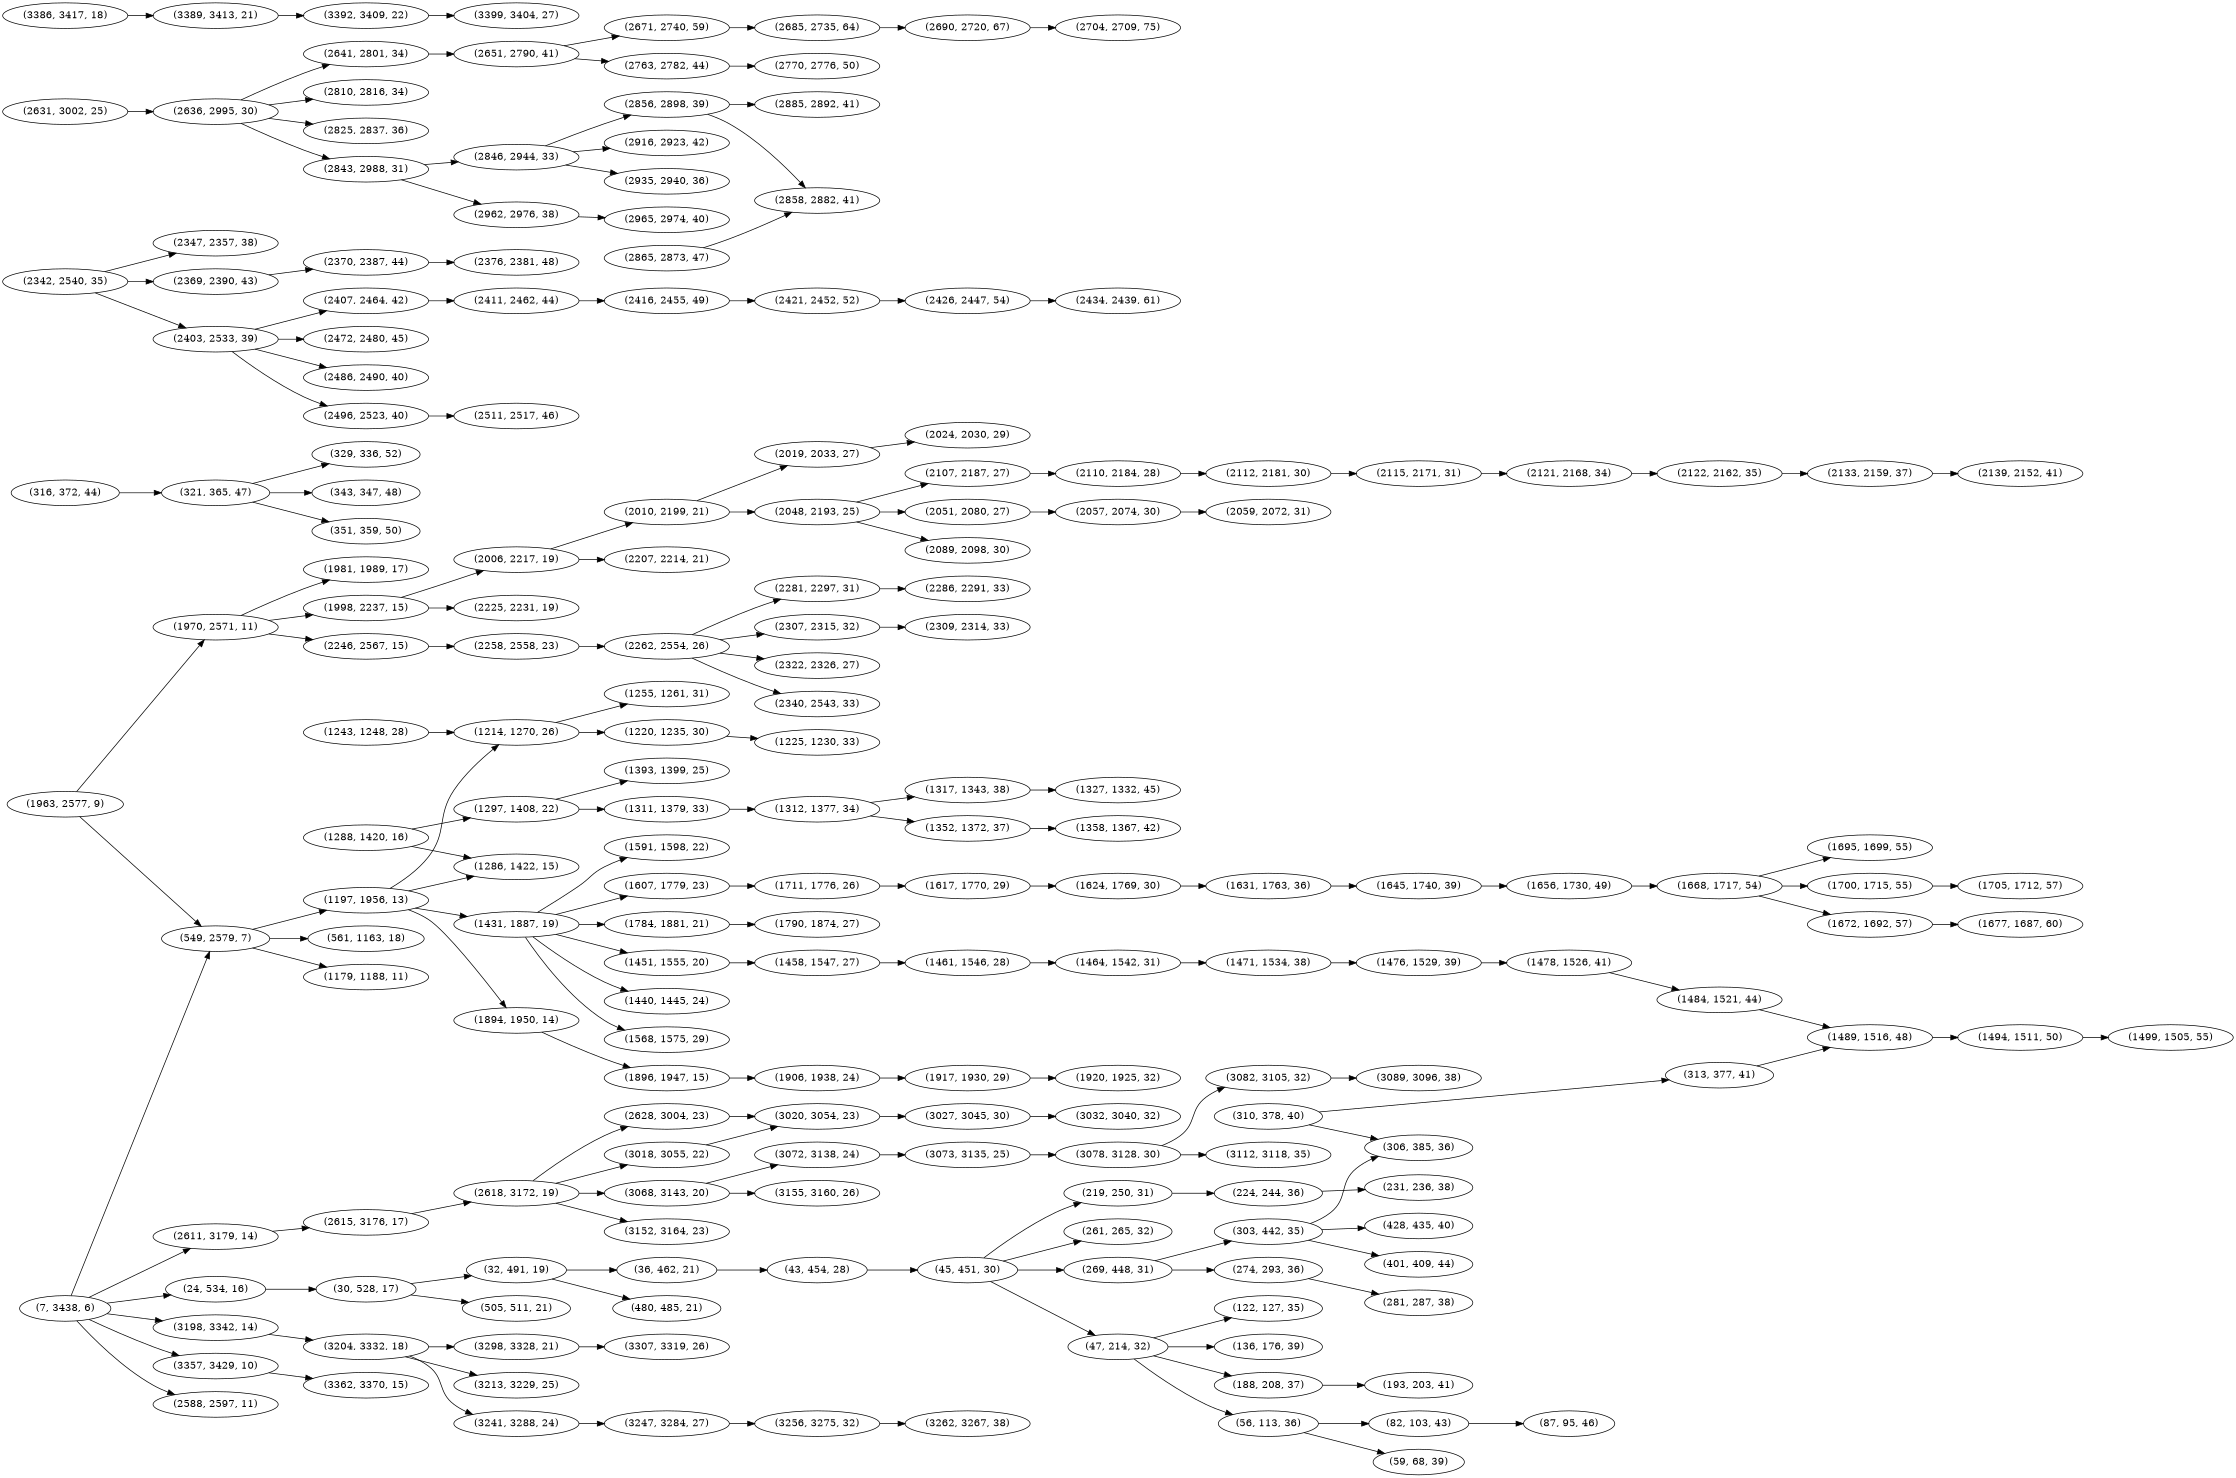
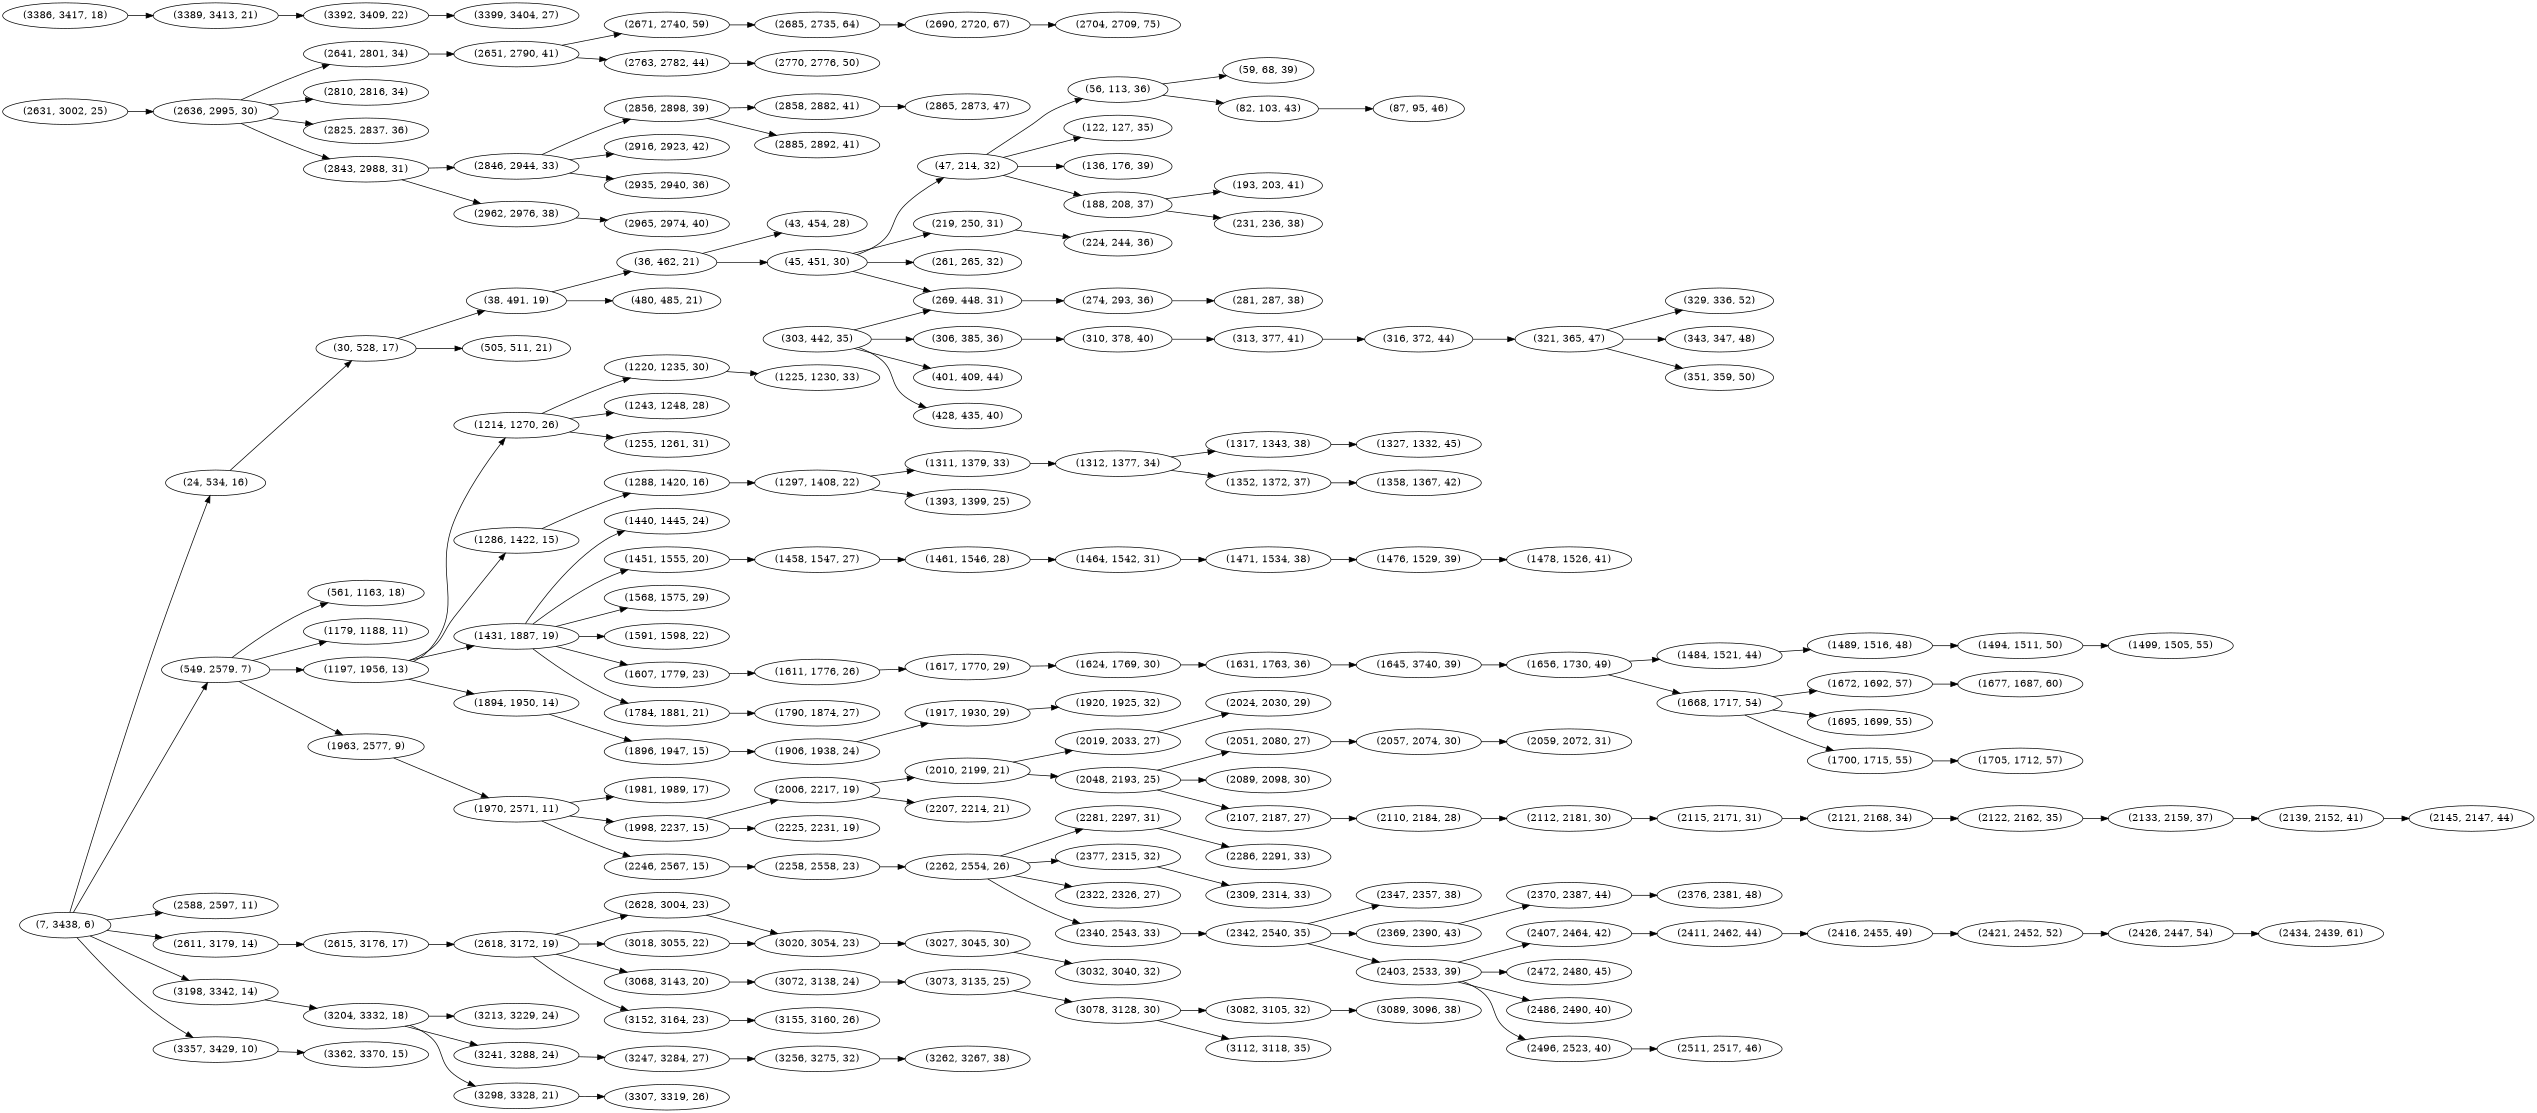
(745, 233) -> (889, 107)
(817, 627) -> (1118, 857)
(438, 732) -> (588, 416)
none -> (2471, 818)
(438, 852) -> (582, 511)
(138, 869) -> (288, 707)
(817, 886) -> (817, 672)
(1419, 886) -> (1419, 665)
none -> (1190, 934)
(1641, 980) -> (1641, 660)
(1790, 1058) -> (1340, 339)
(1340, 1131) -> (1039, 339)
(1339, 1191) -> (1190, 214)
(739, 1193) -> (739, 1020)
(1190, 1252) -> (889, 321)
(516, 1270) -> (516, 301)
(889, 1270) -> (738, 262)
(516, 1385) -> (516, 1016)
